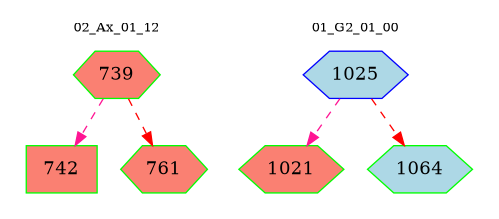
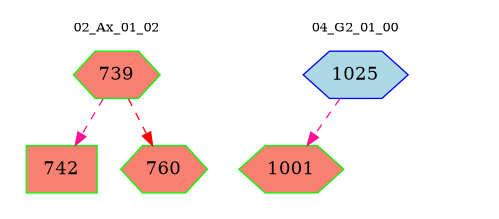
(117, 28) -> (117, 28)
(356, 28) -> (356, 28)
(164, 169) -> (164, 169)
(291, 169) -> (291, 169)
(420, 169) -> none
